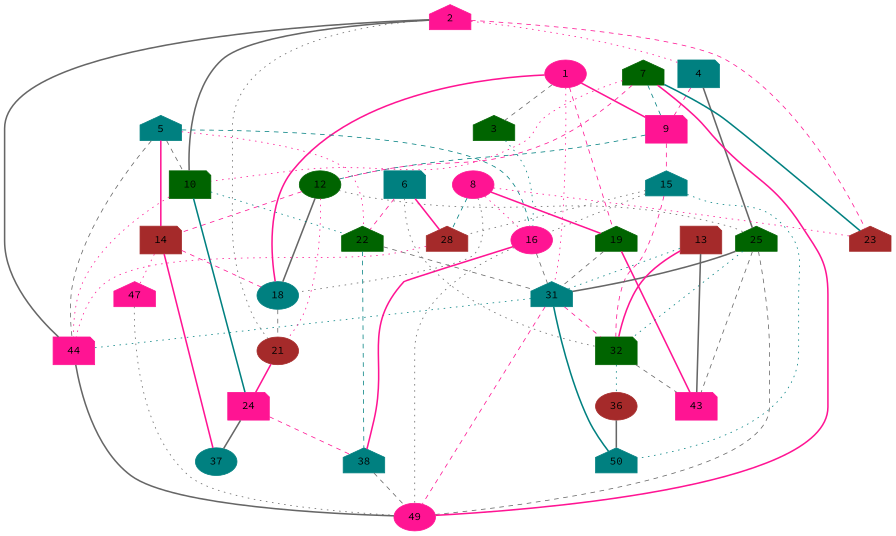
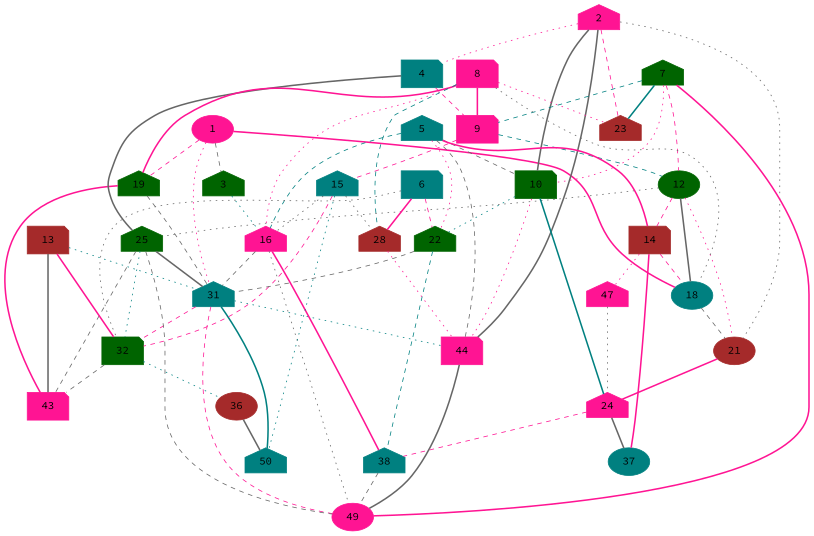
(609, 98) -> (477, 102)
(473, 185) -> (477, 74)
(532, 240) -> (266, 240)
(249, 406) -> (607, 406)
(201, 483) -> (607, 349)
